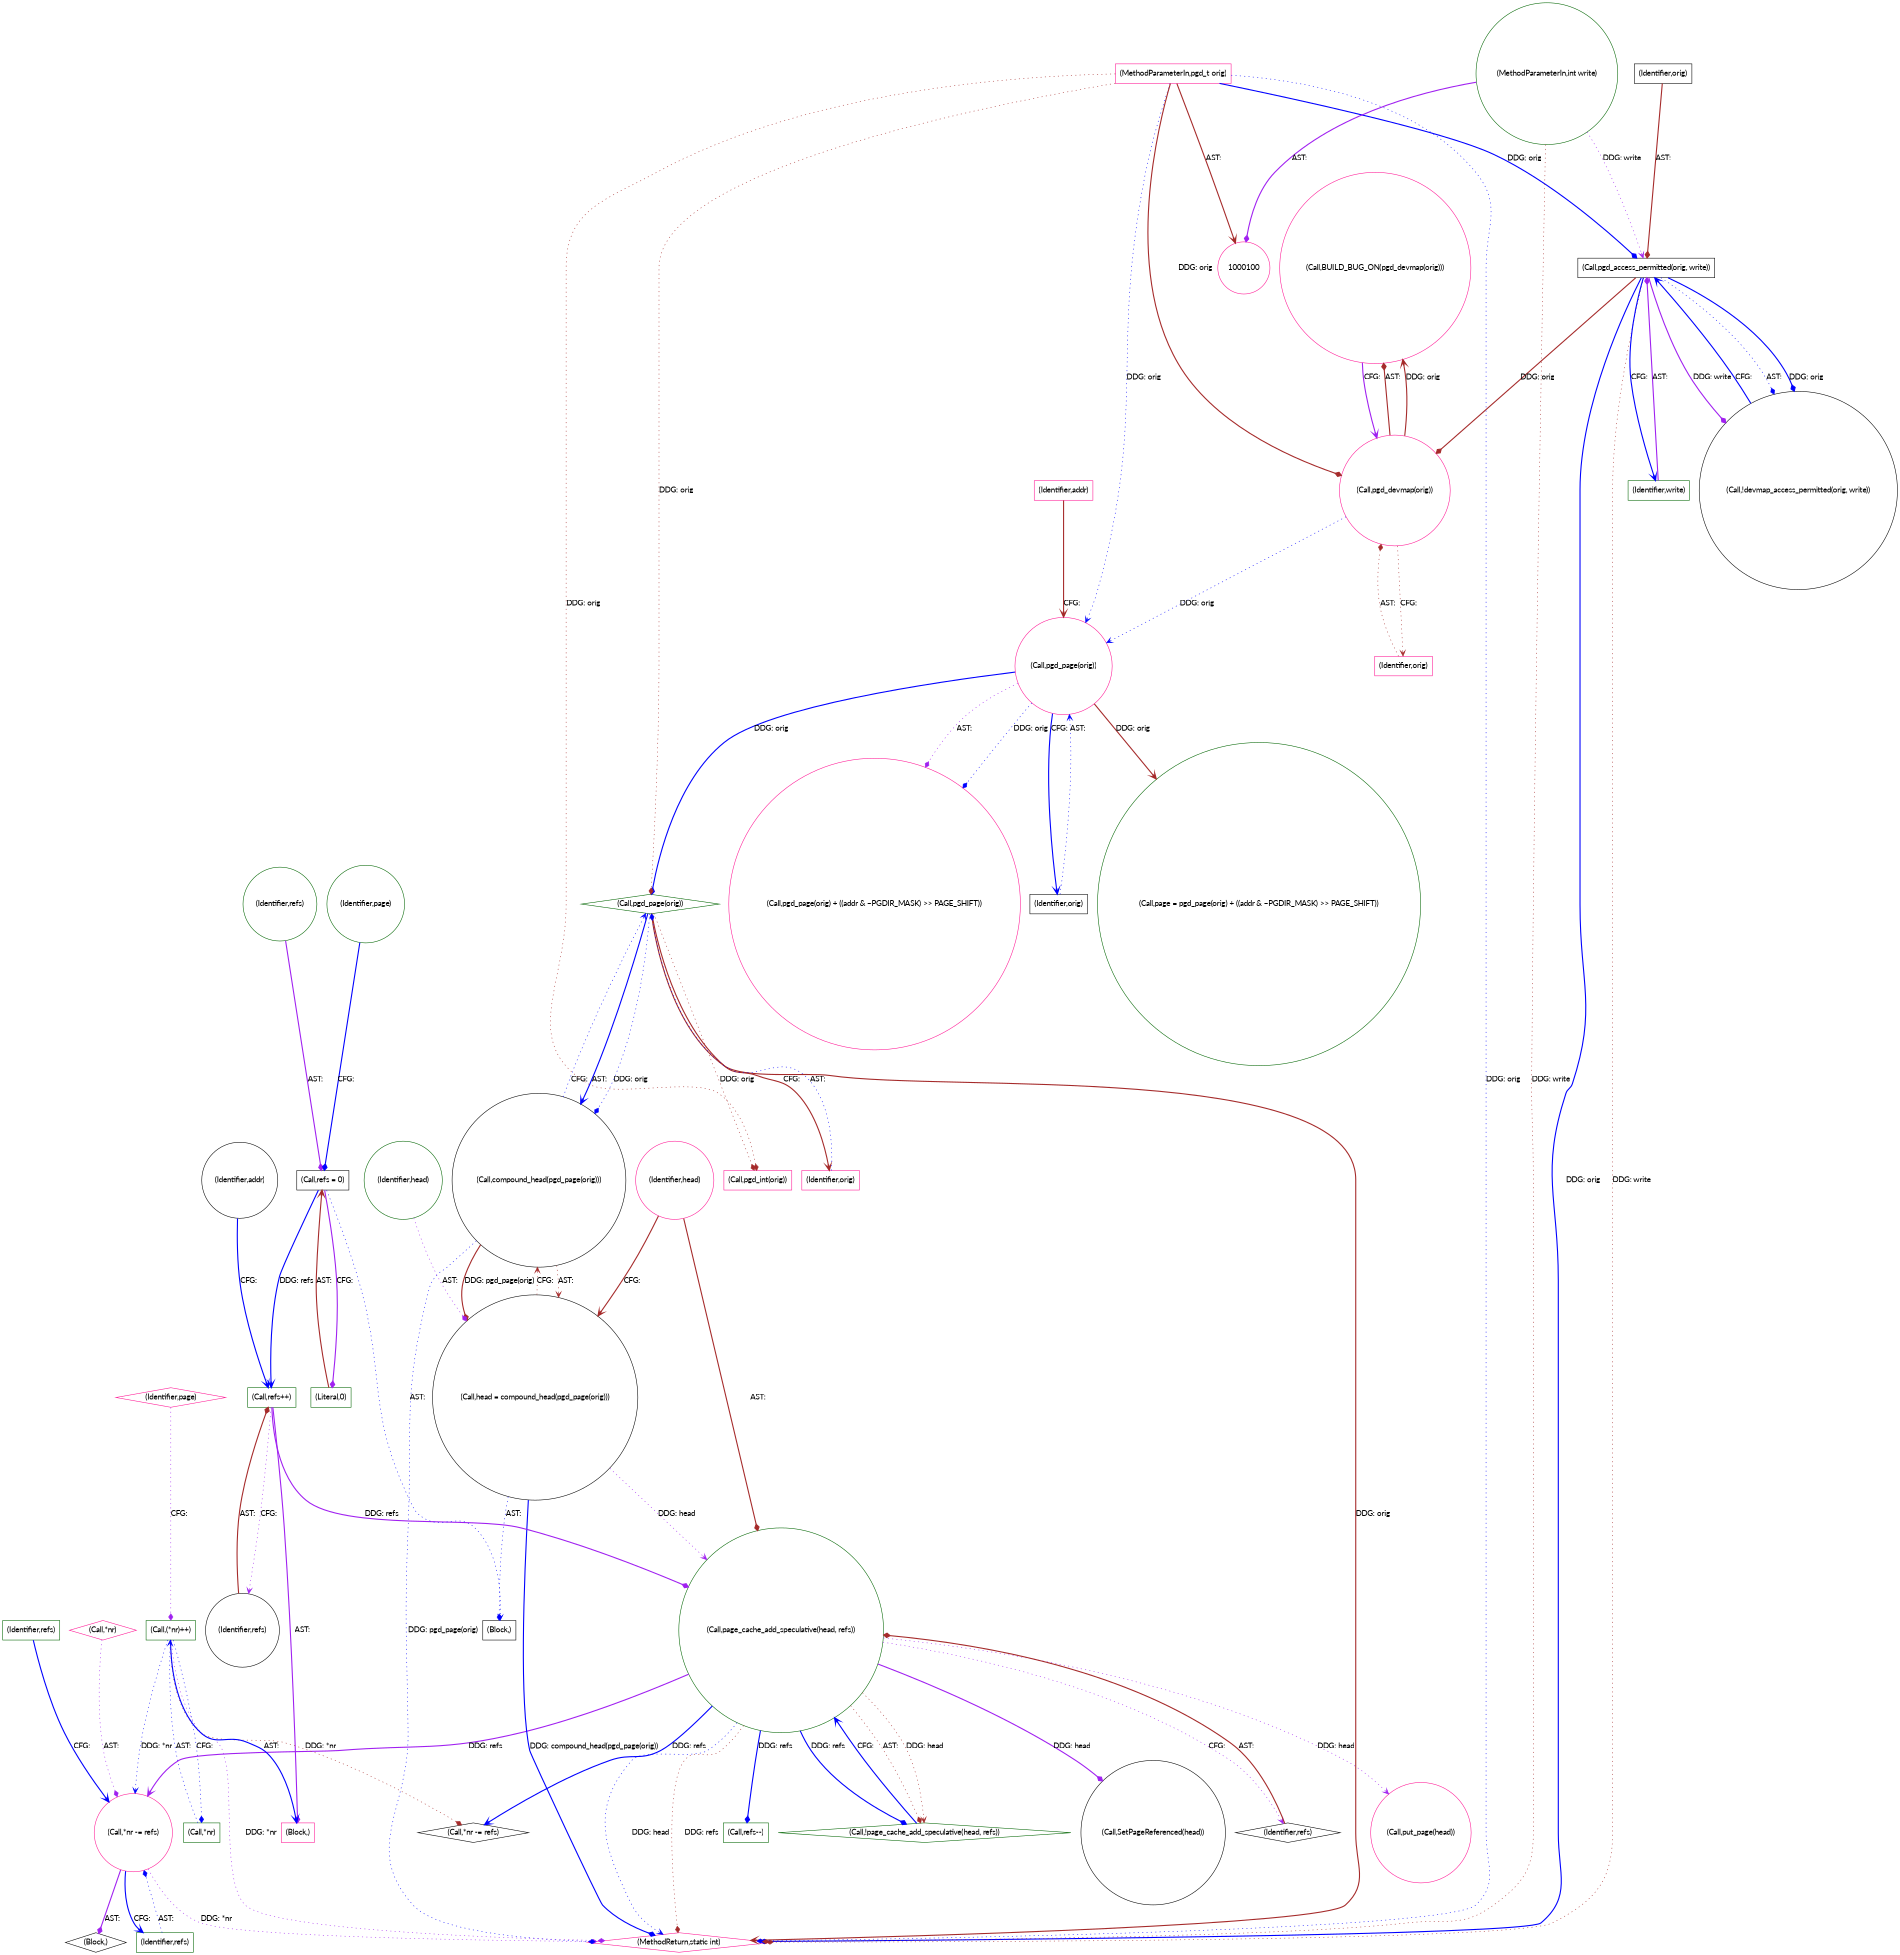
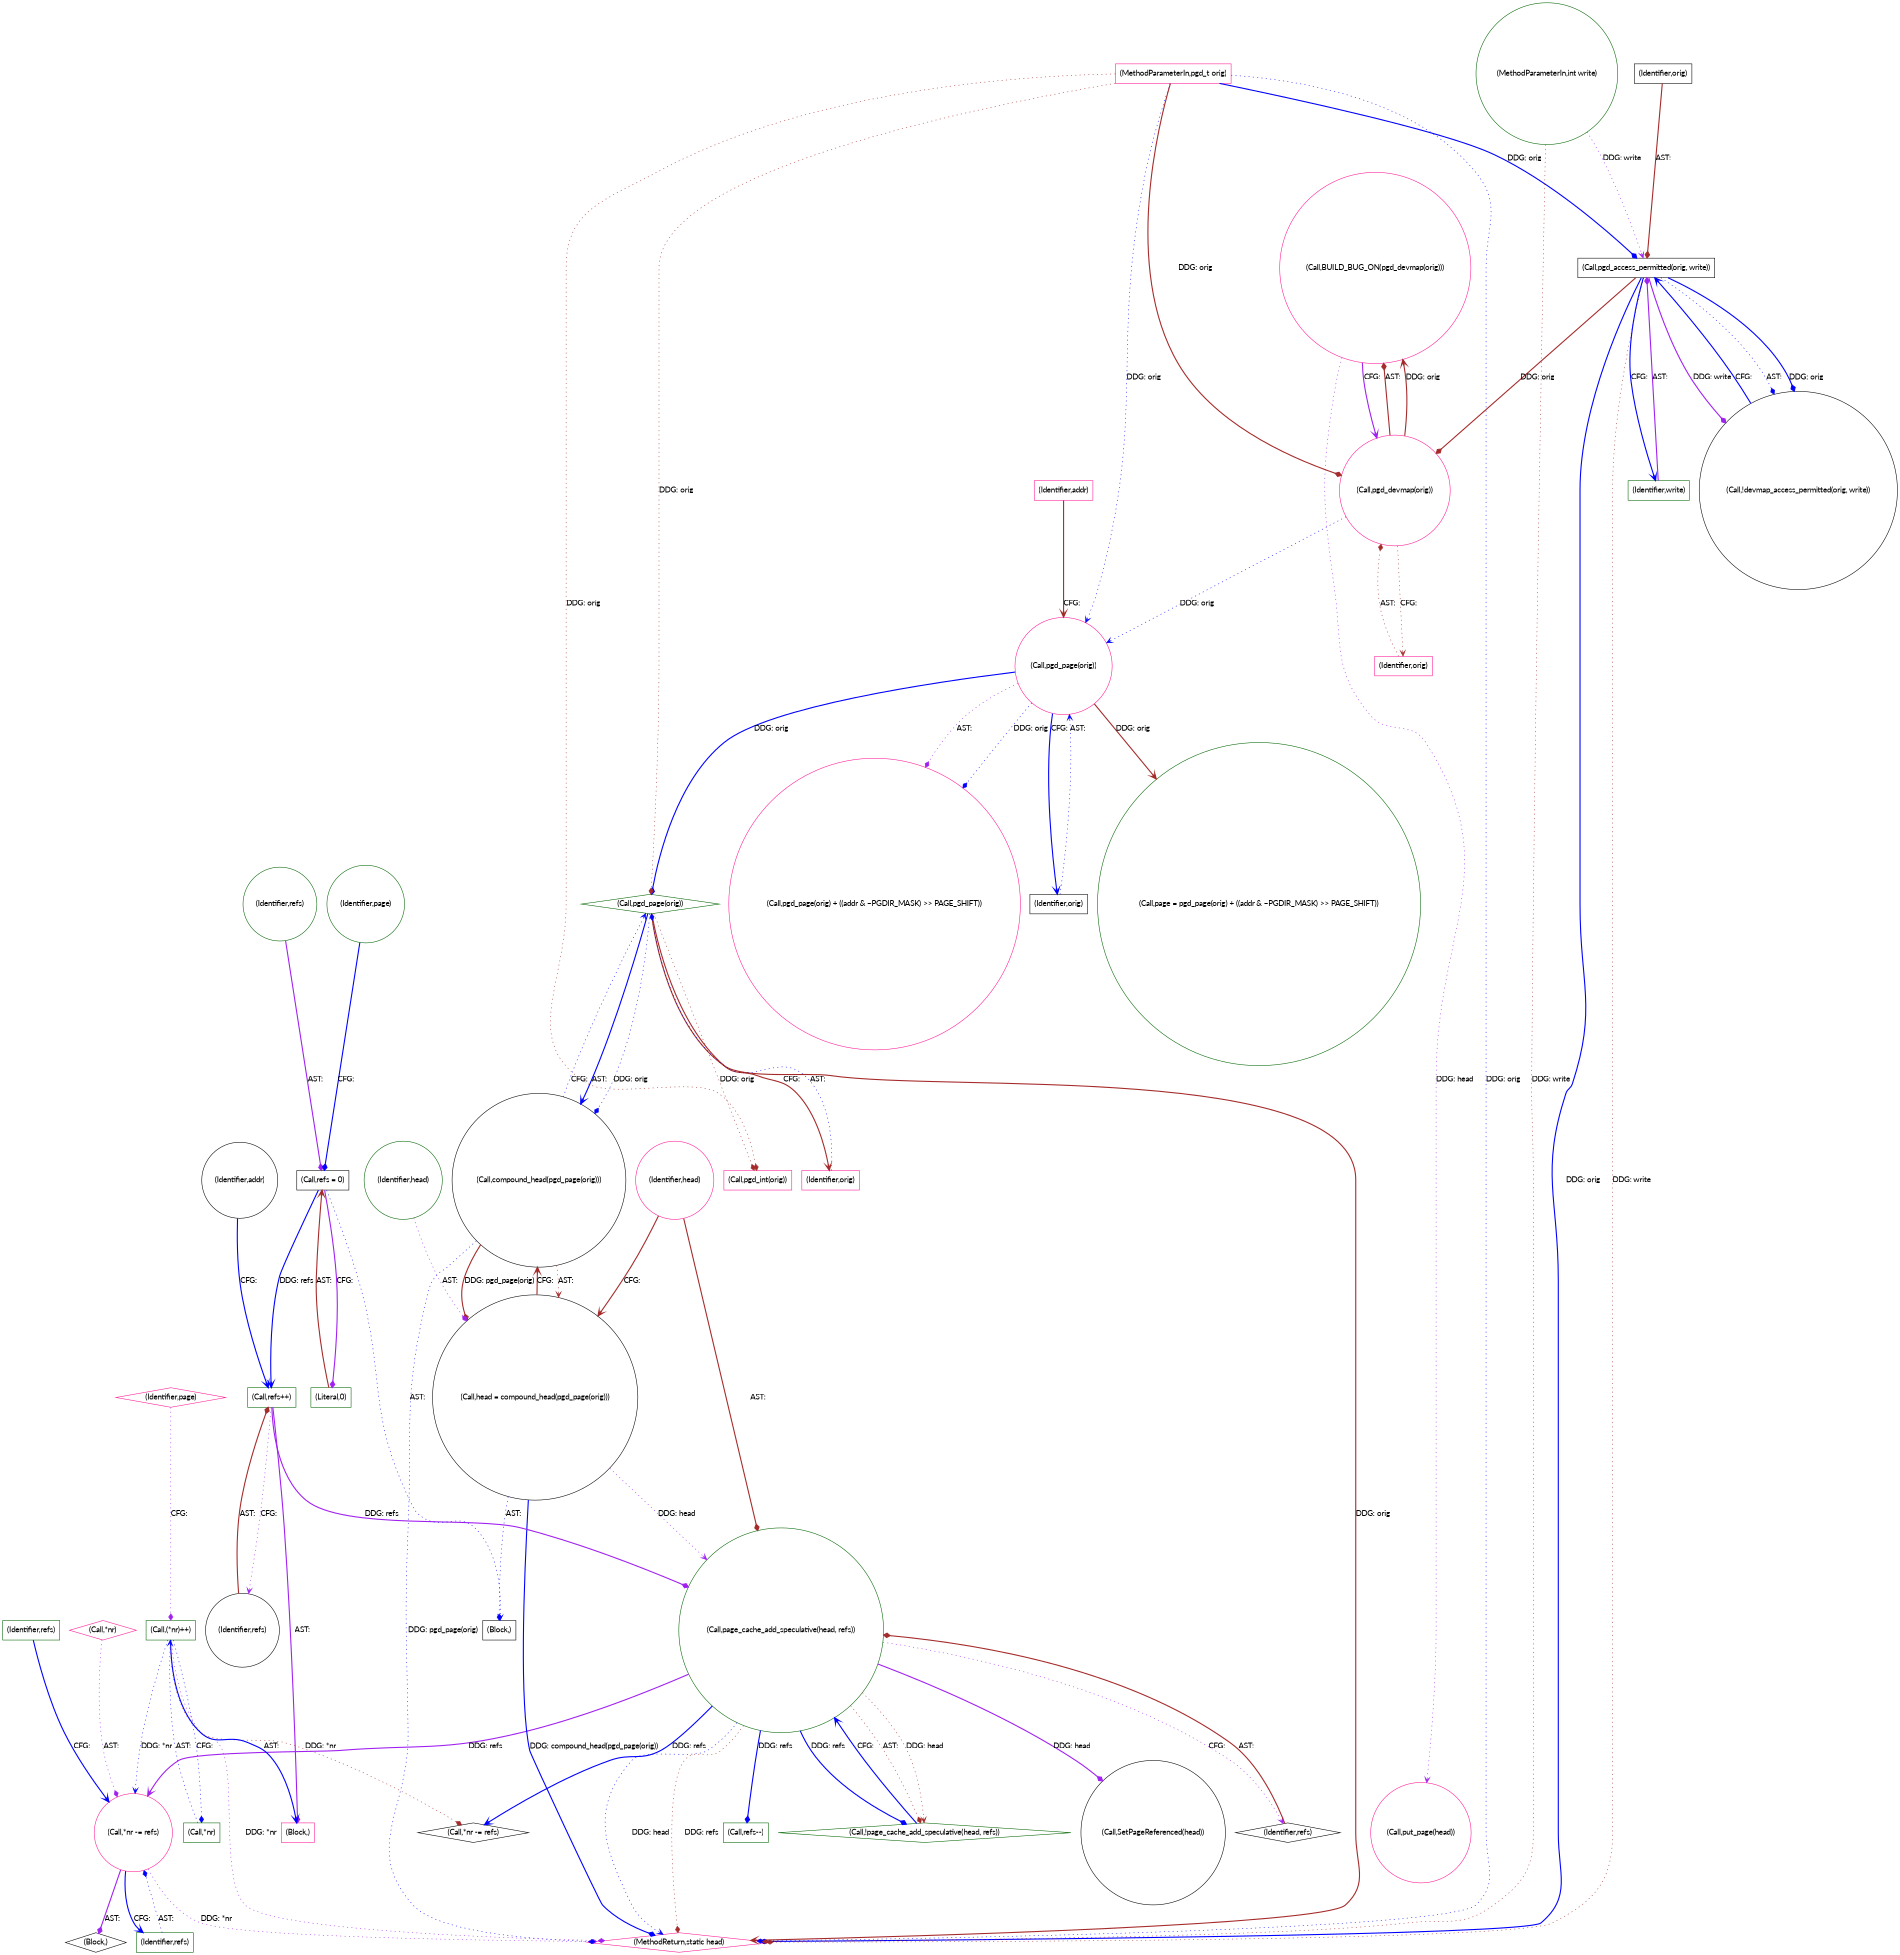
(1244, 268) -> none
(537, 1284) -> (537, 1284)
(1144, 1684) -> (1438, 1039)
(679, 1943) -> (679, 1943)
